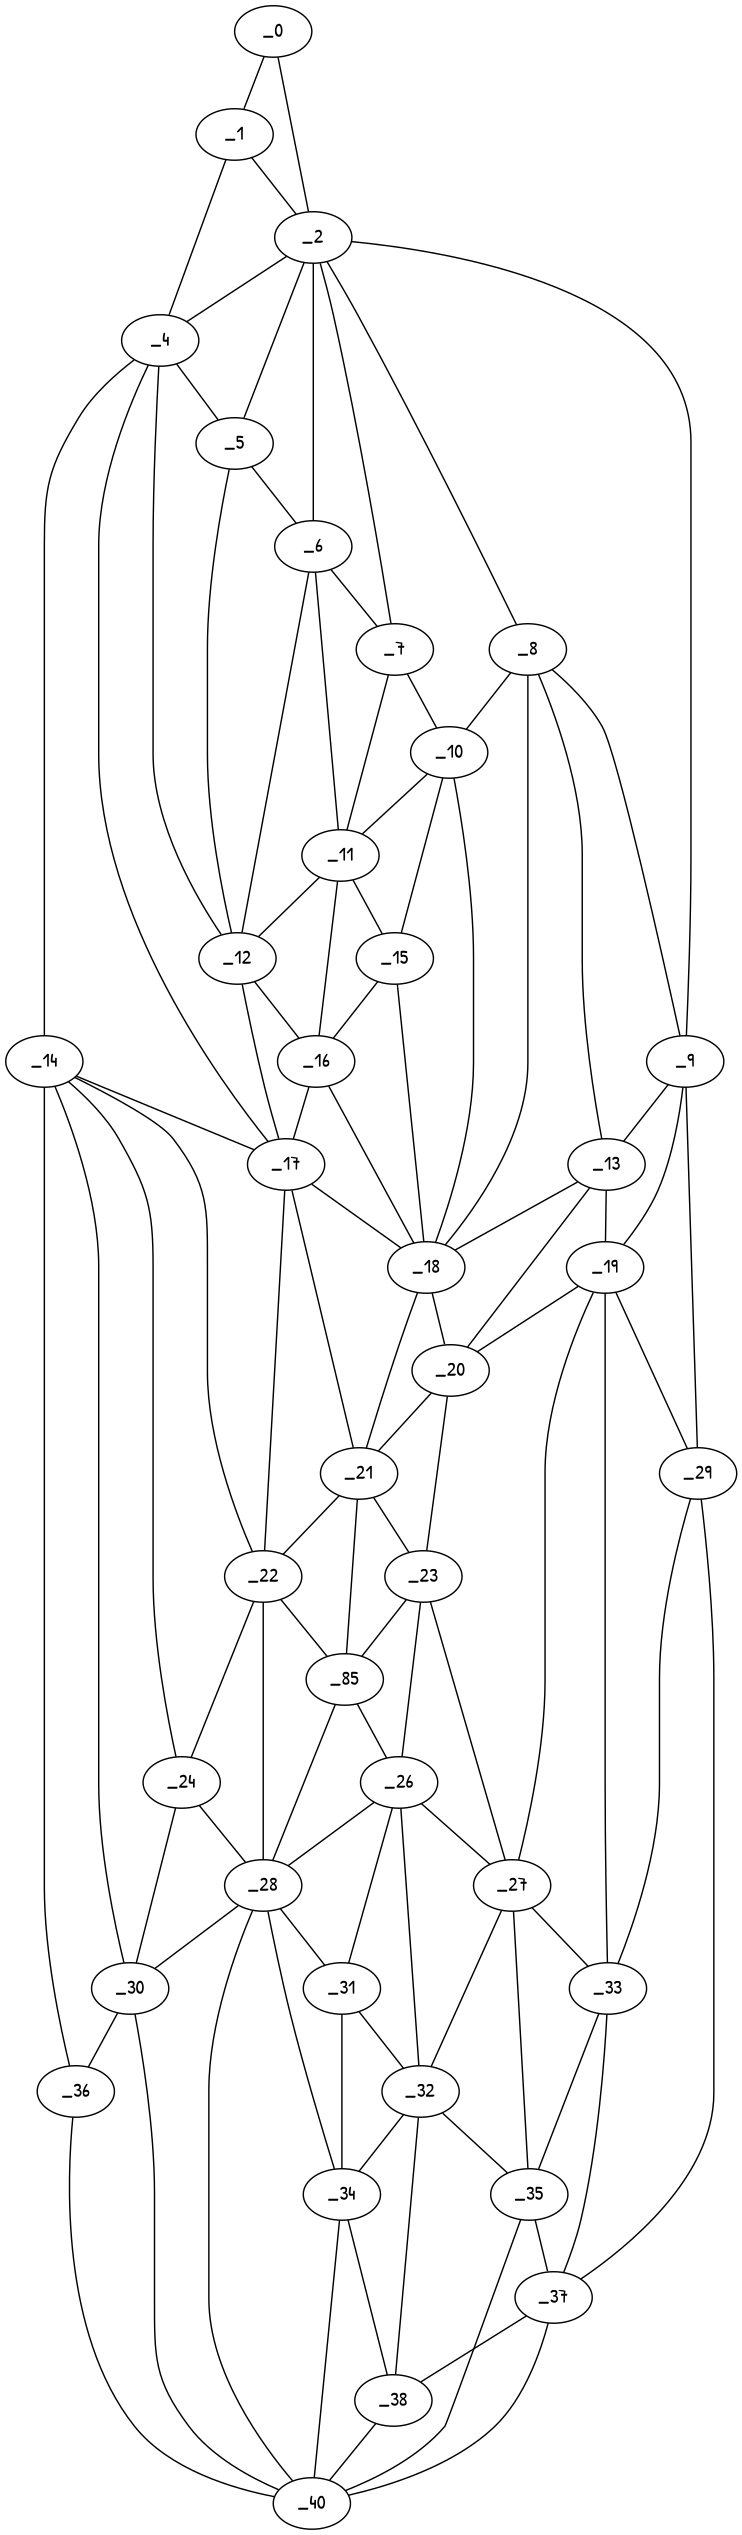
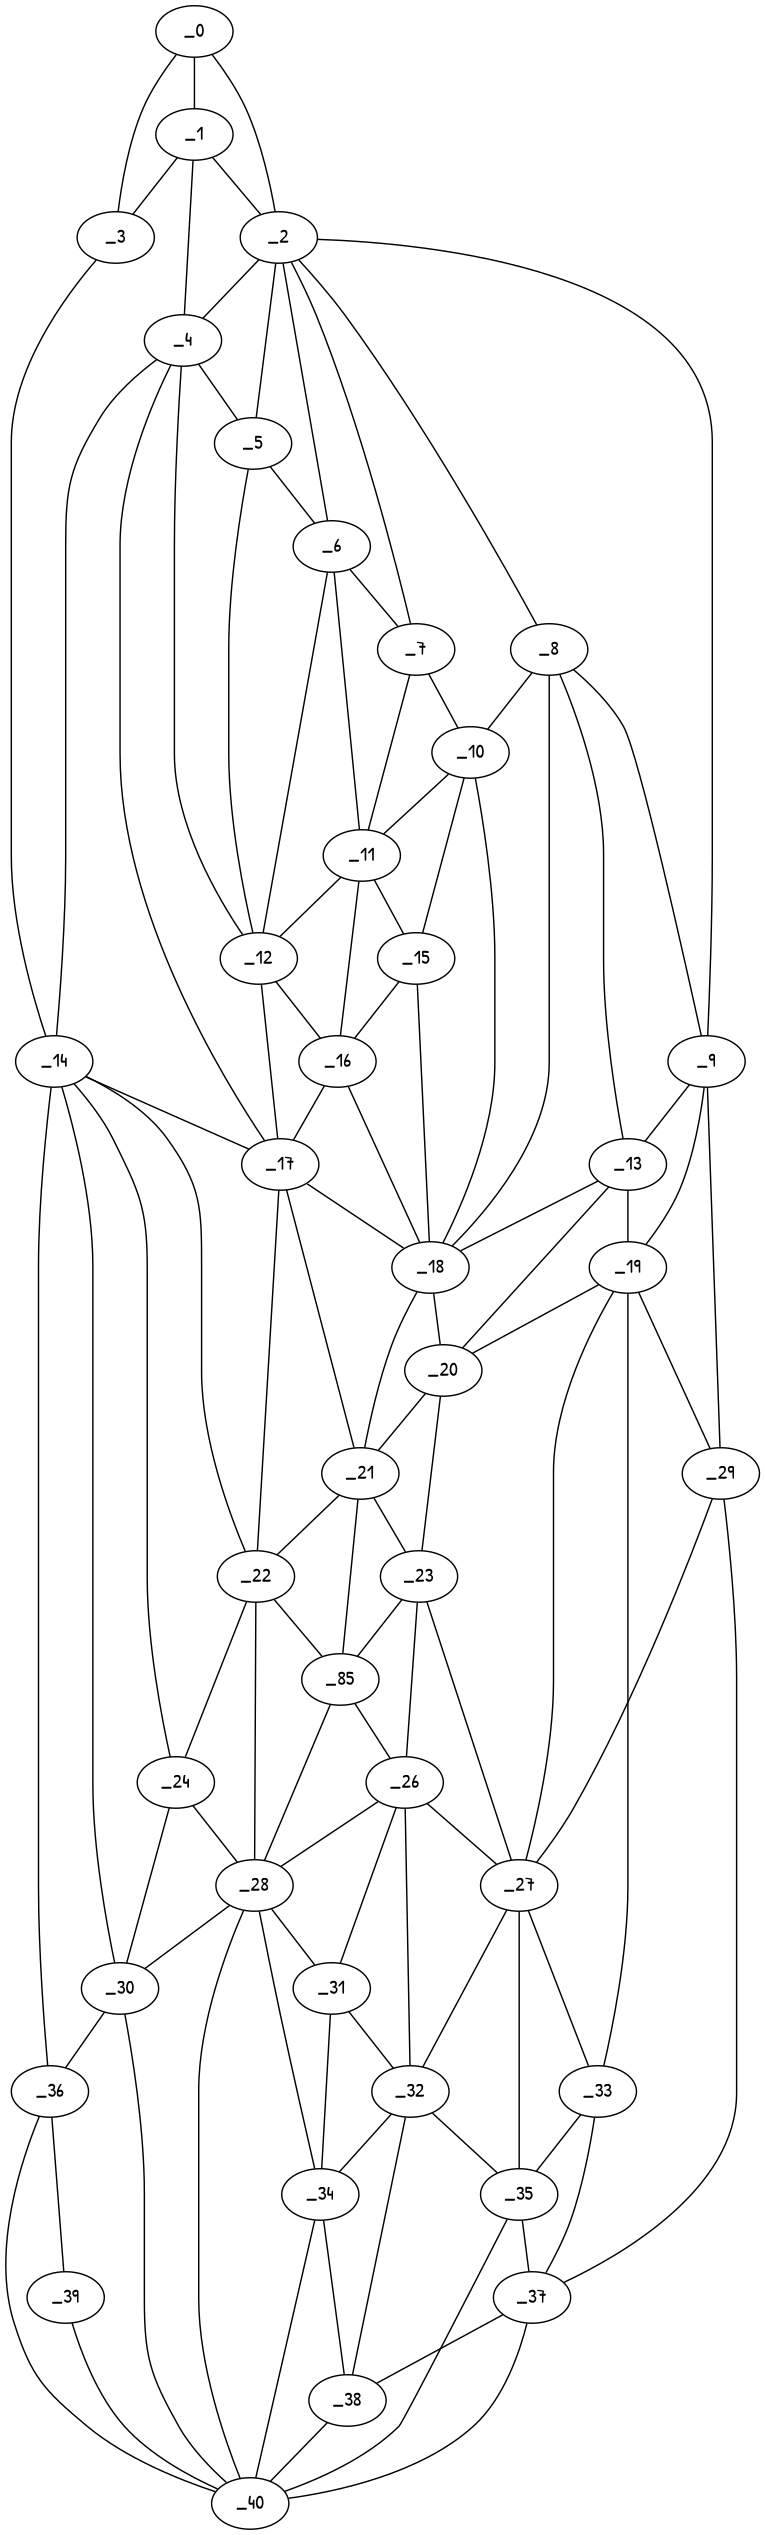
none -> (116, 237)
(659, 1732) -> (640, 1677)
none -> (66, 2297)
